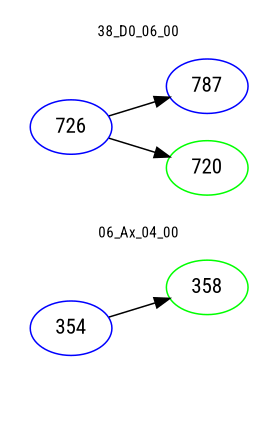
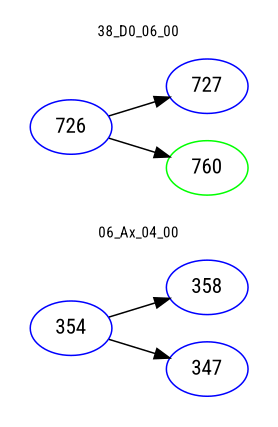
(207, 86) -> (207, 86)
(207, 168) -> (207, 168)
(207, 287) -> (207, 287)
none -> (207, 369)
